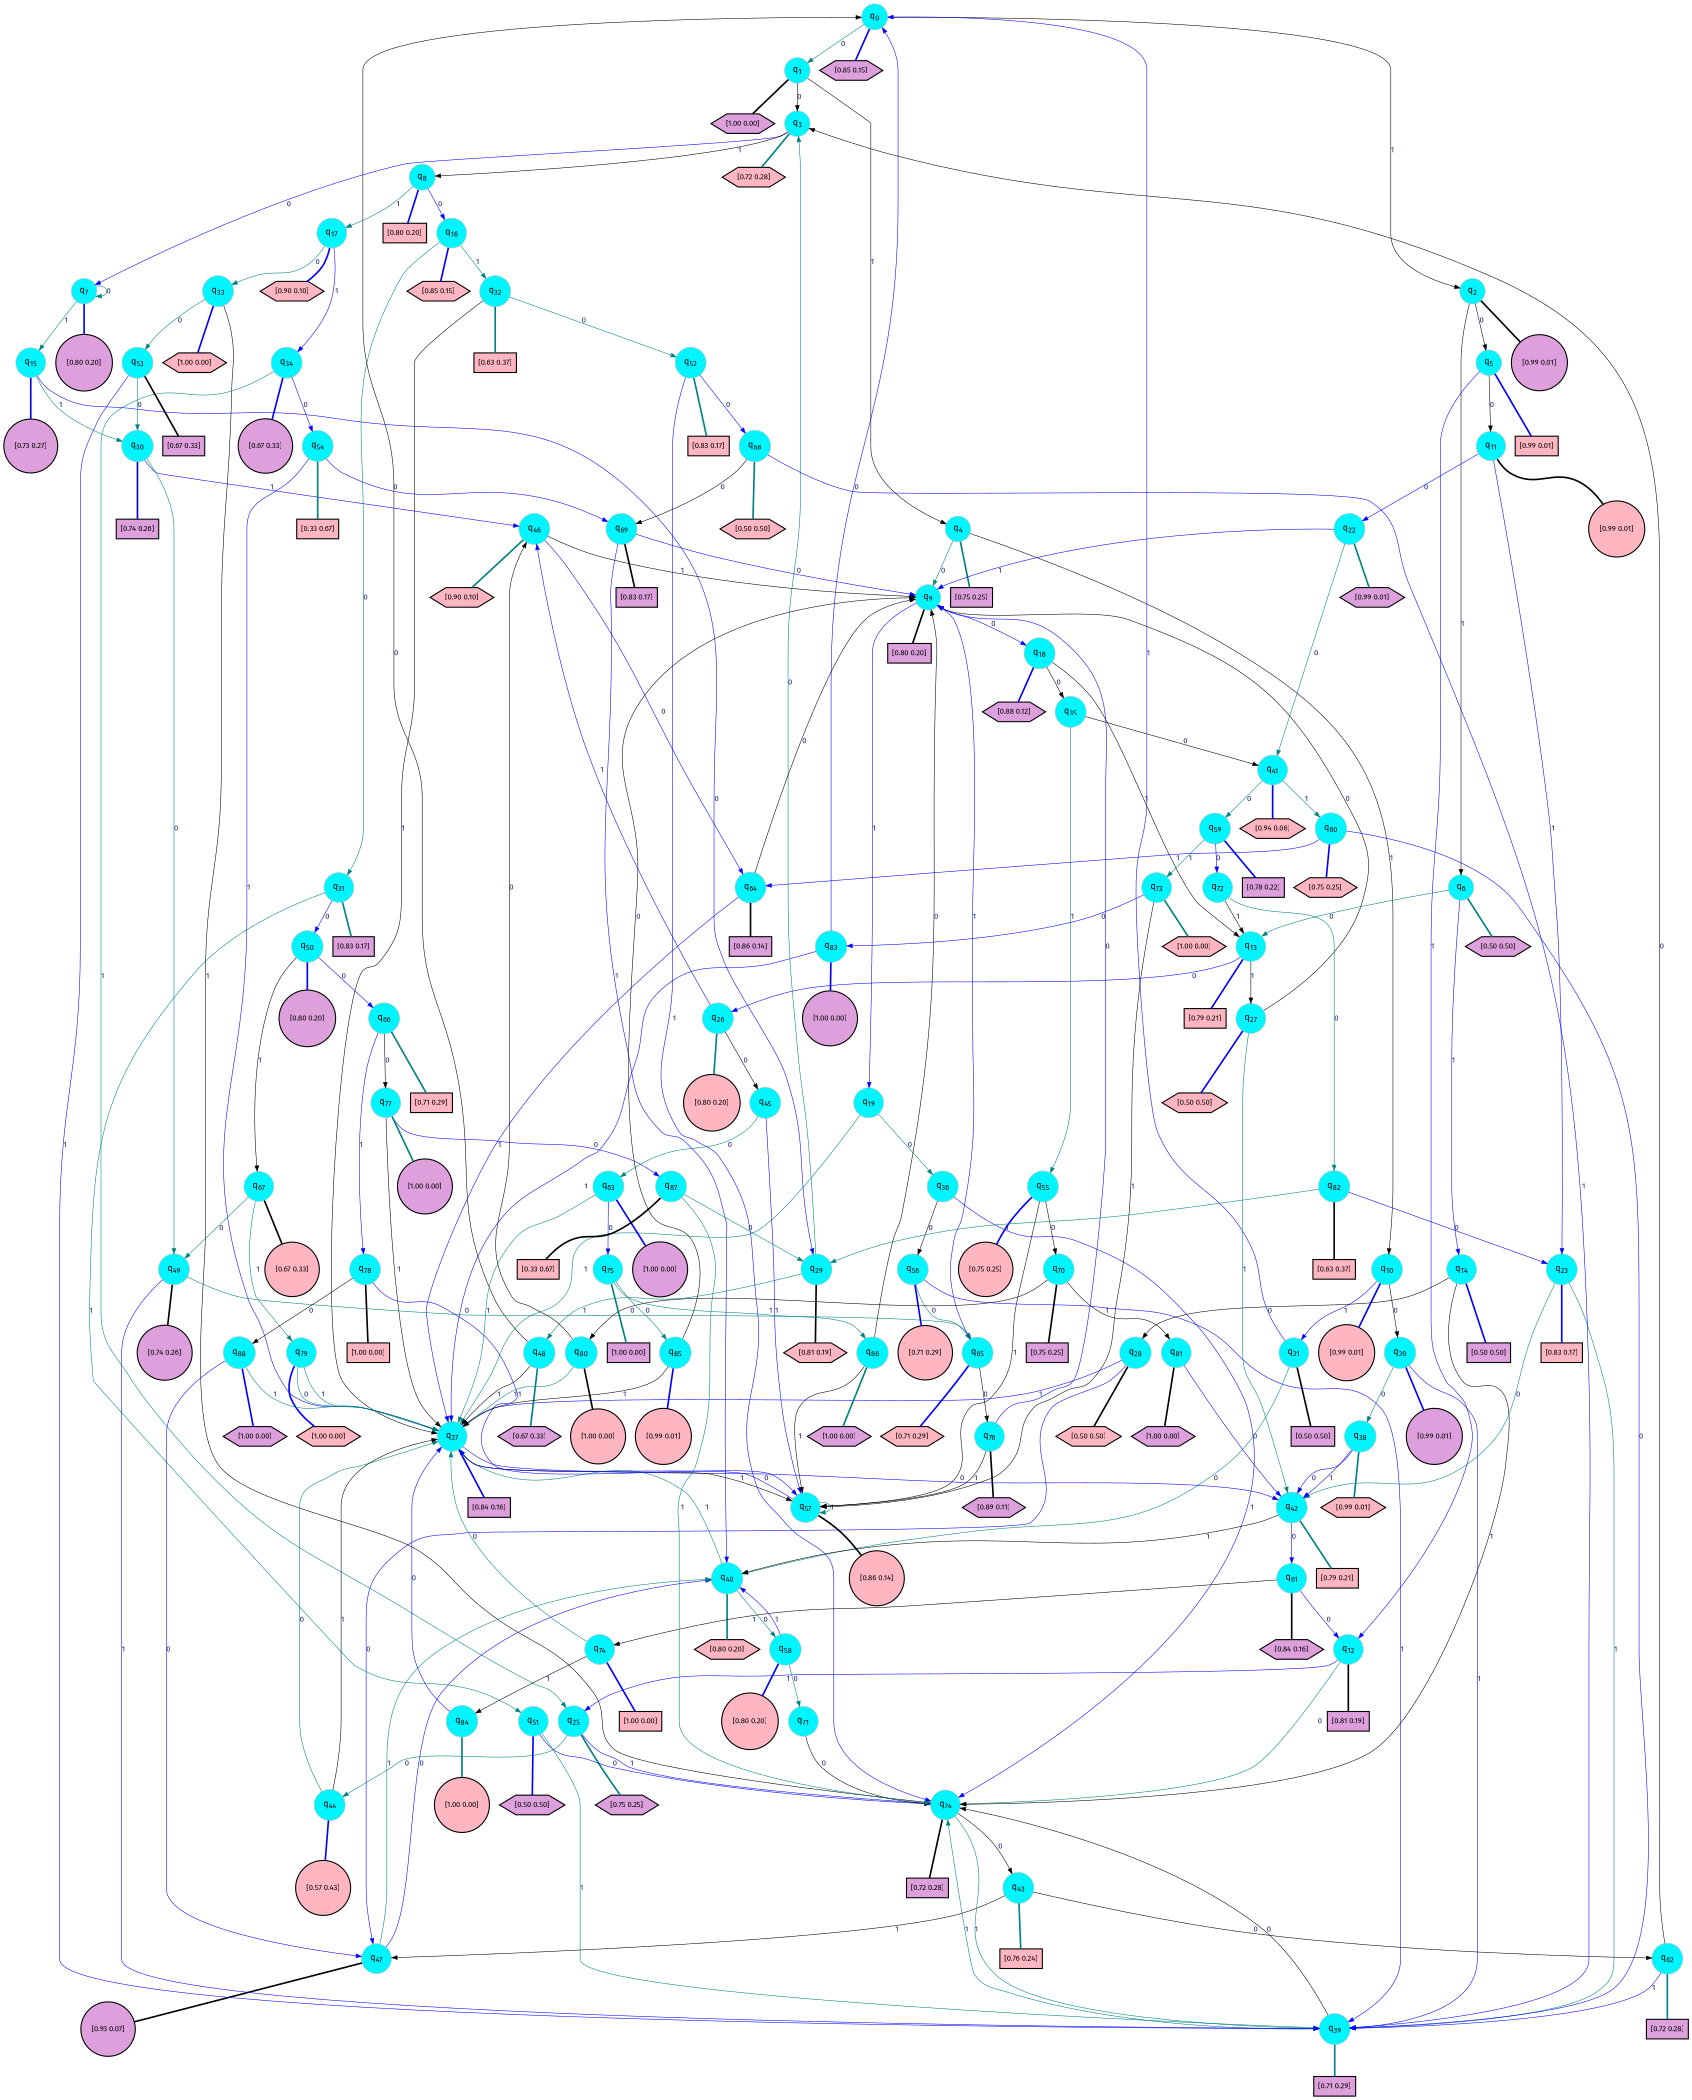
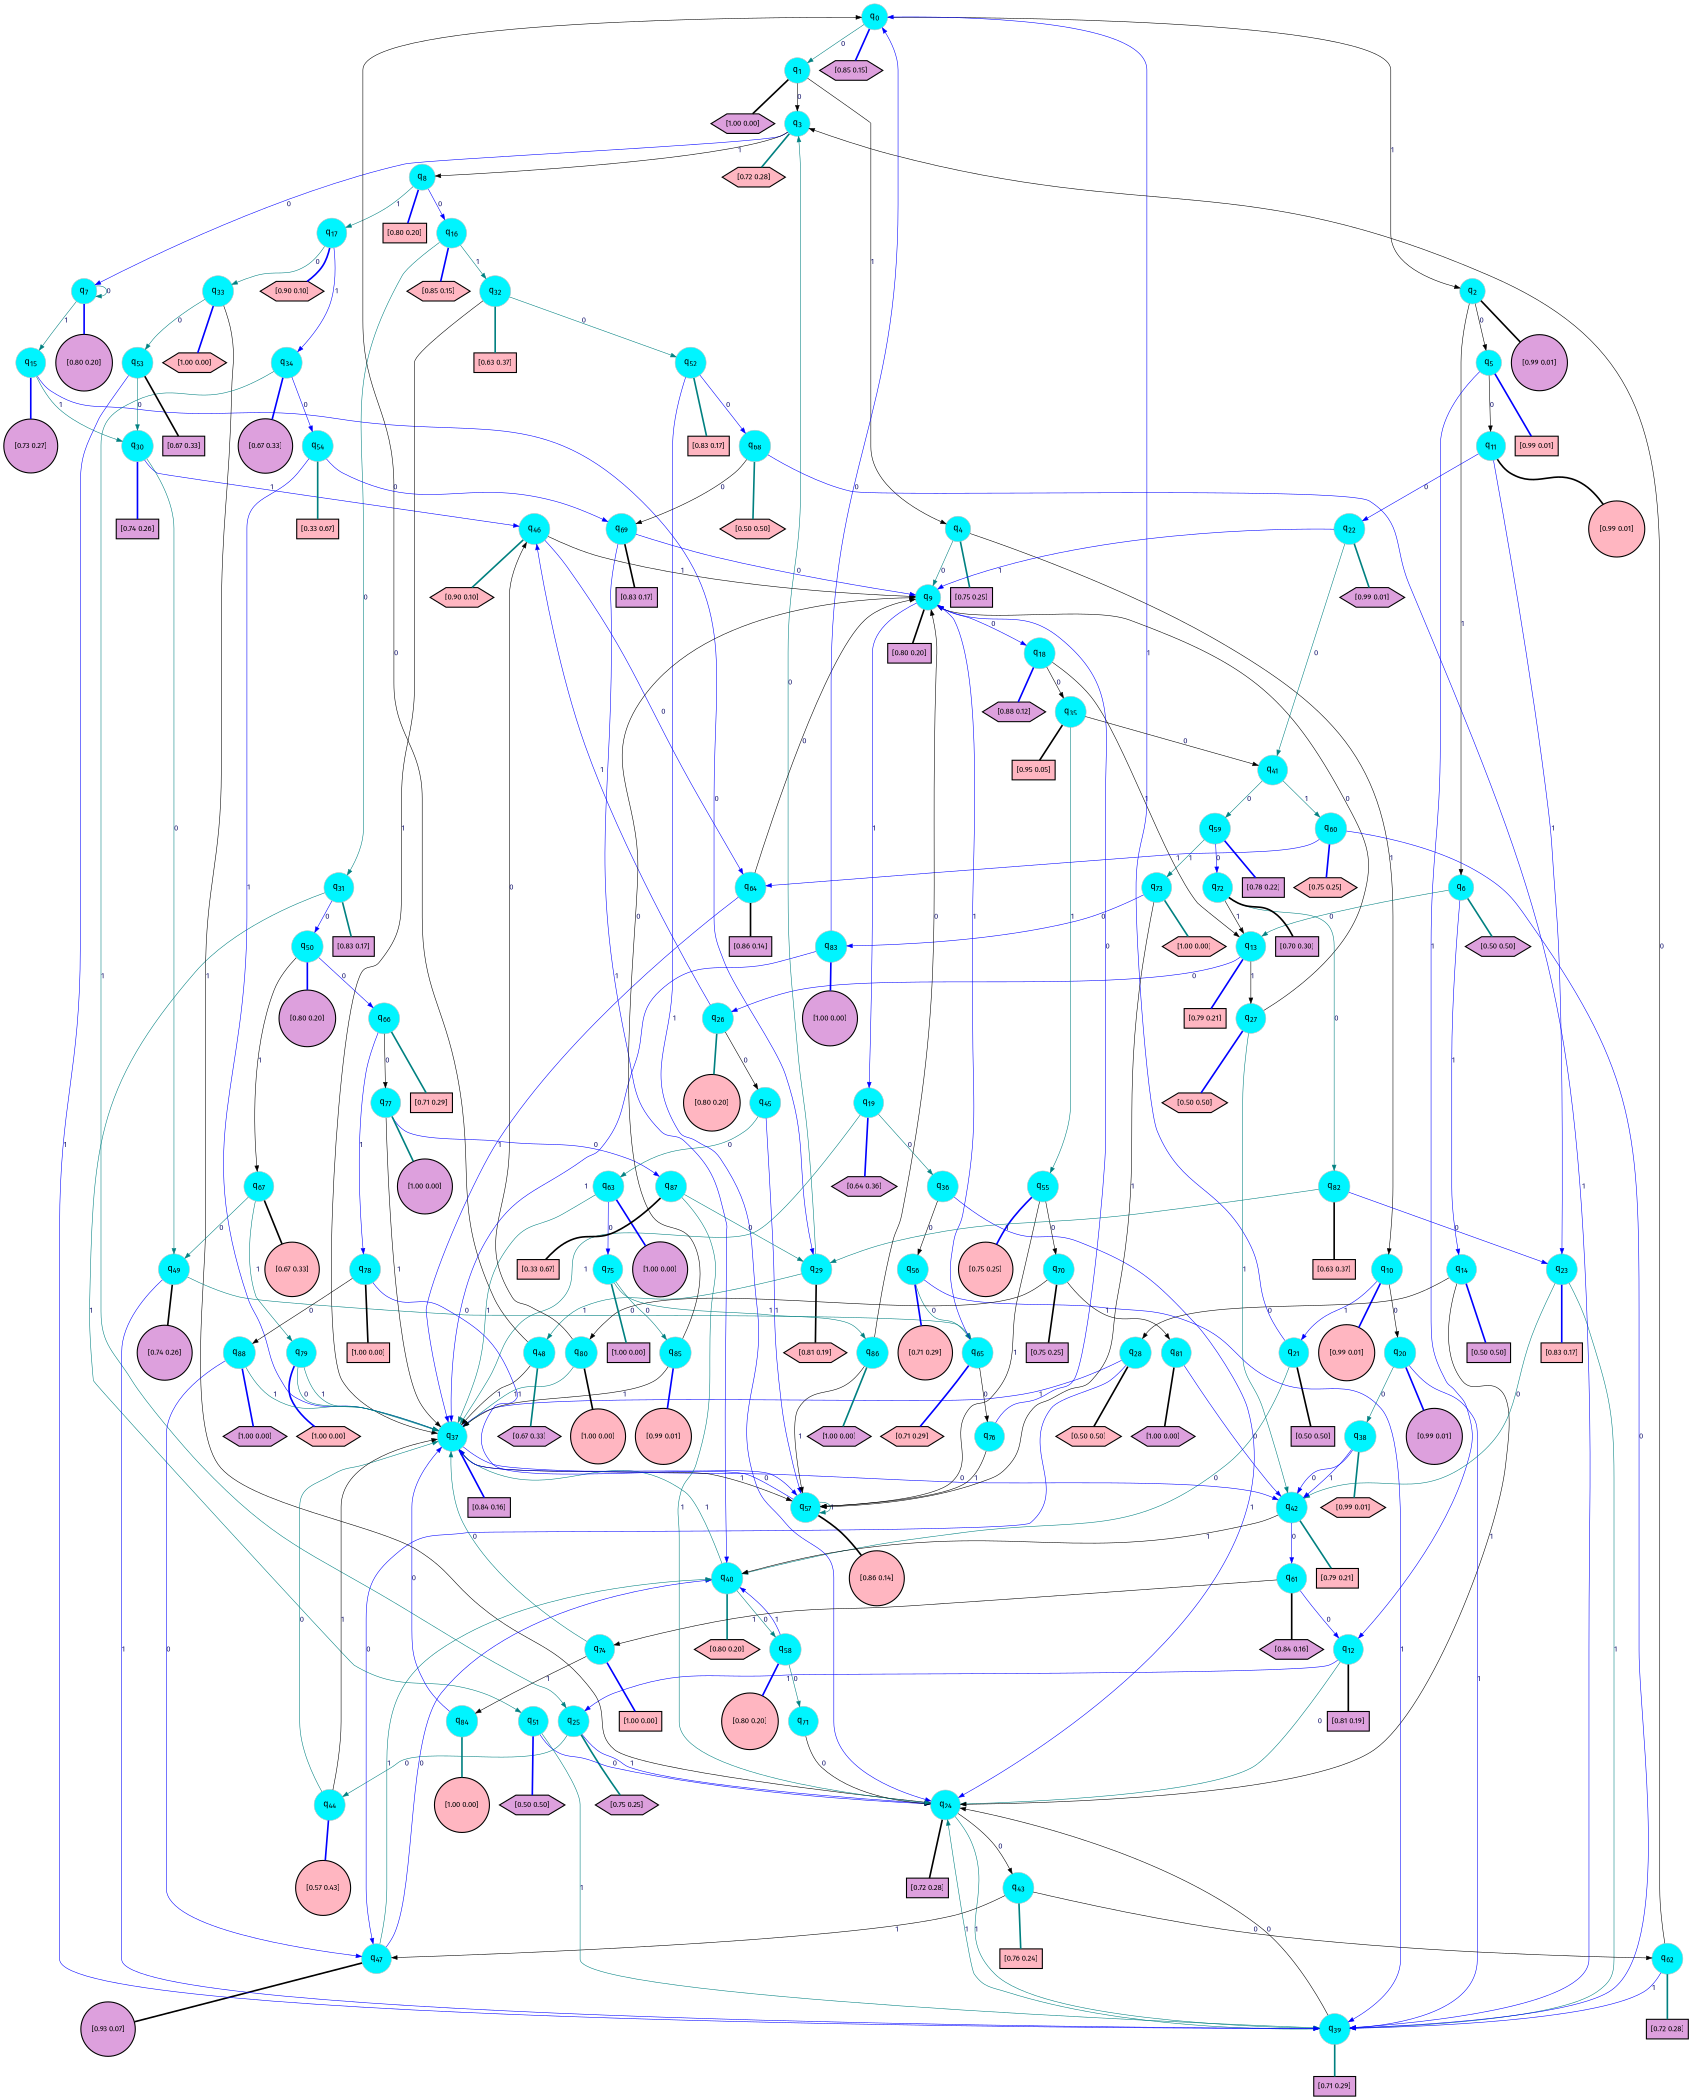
none -> (1034, 770)
(1273, 829) -> none
none -> (1297, 947)
none -> (864, 1186)
(994, 1508) -> none
